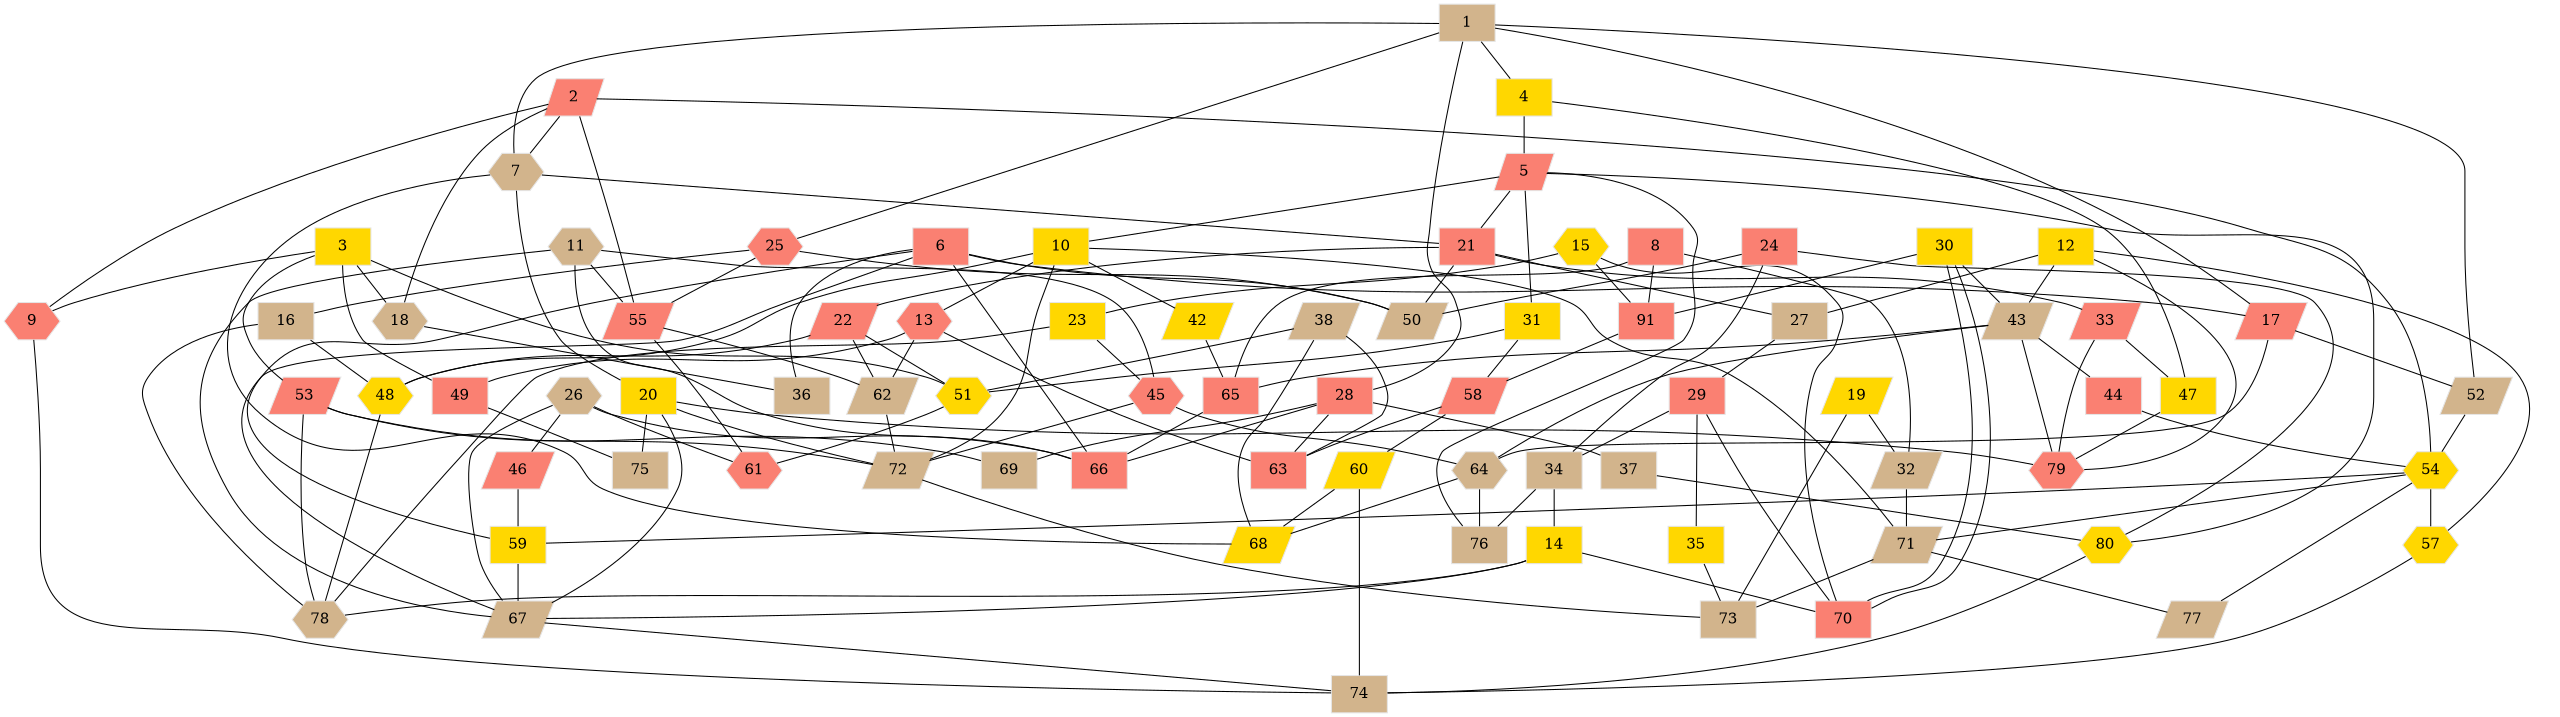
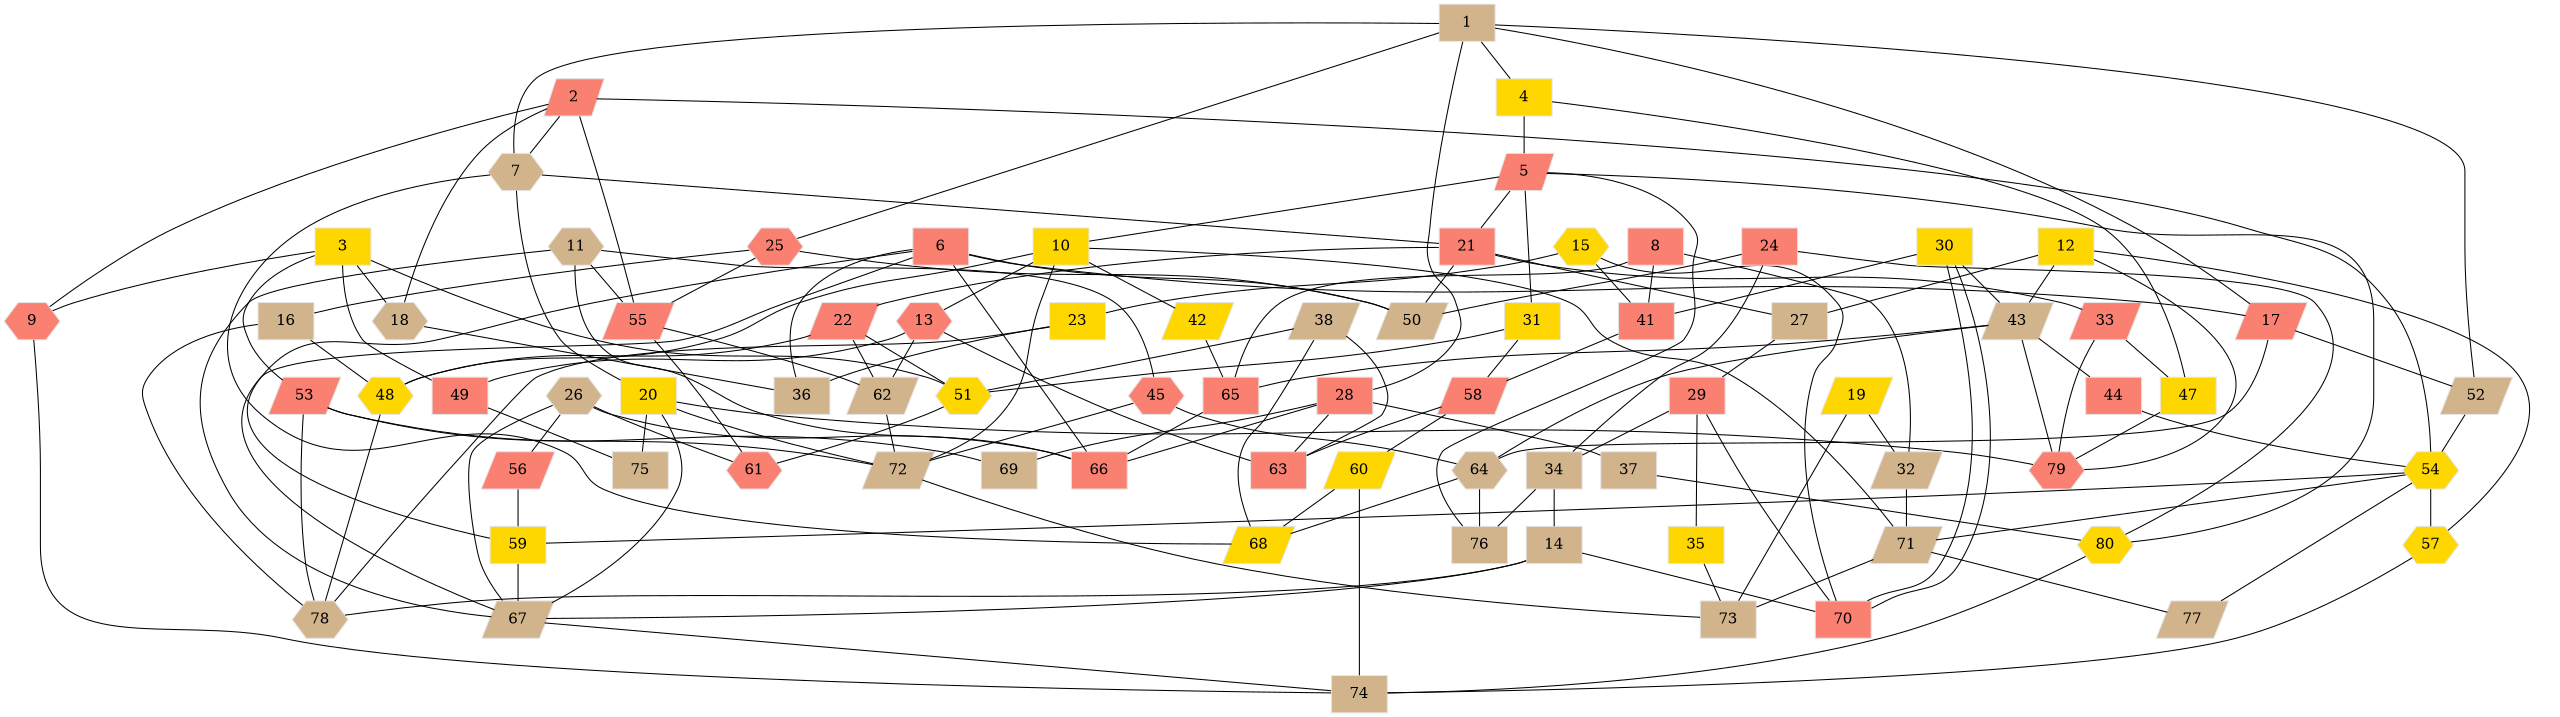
(1646, 321) -> (1646, 321)
(1116, 358) -> (939, 349)
(518, 470) -> (518, 470)
(1554, 545) -> (1554, 545)
